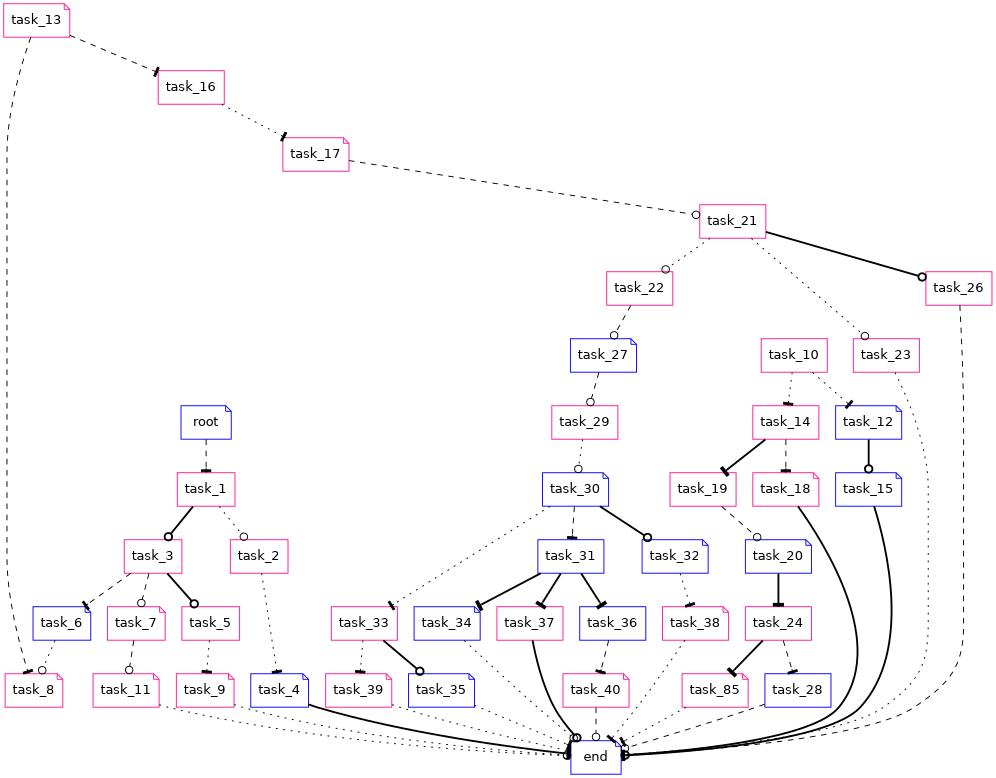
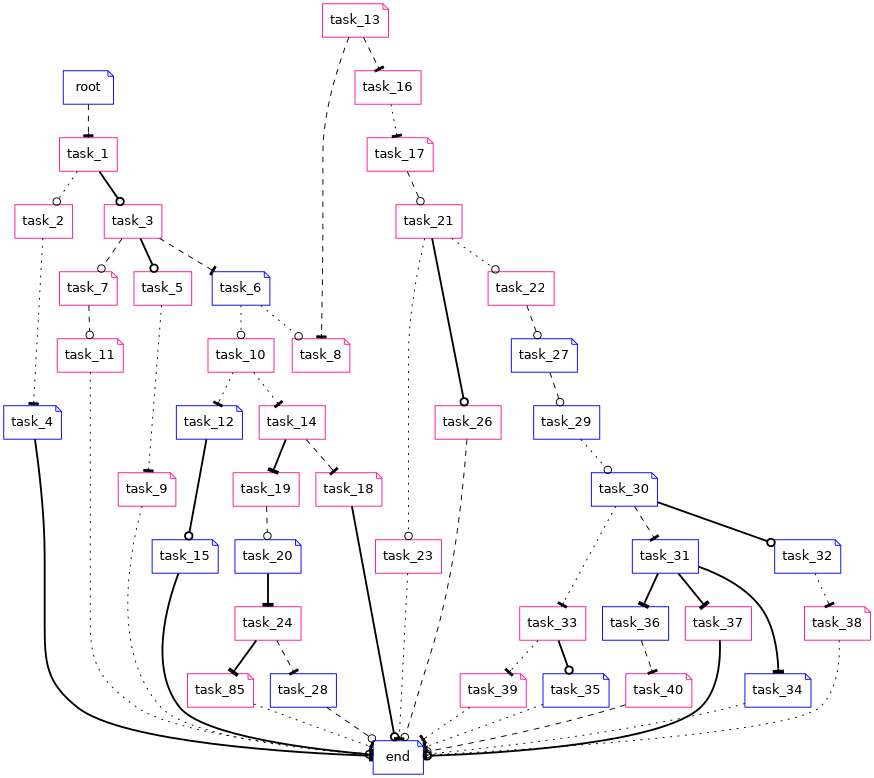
none -> (241, 318)
(585, 422) -> (567, 422)
